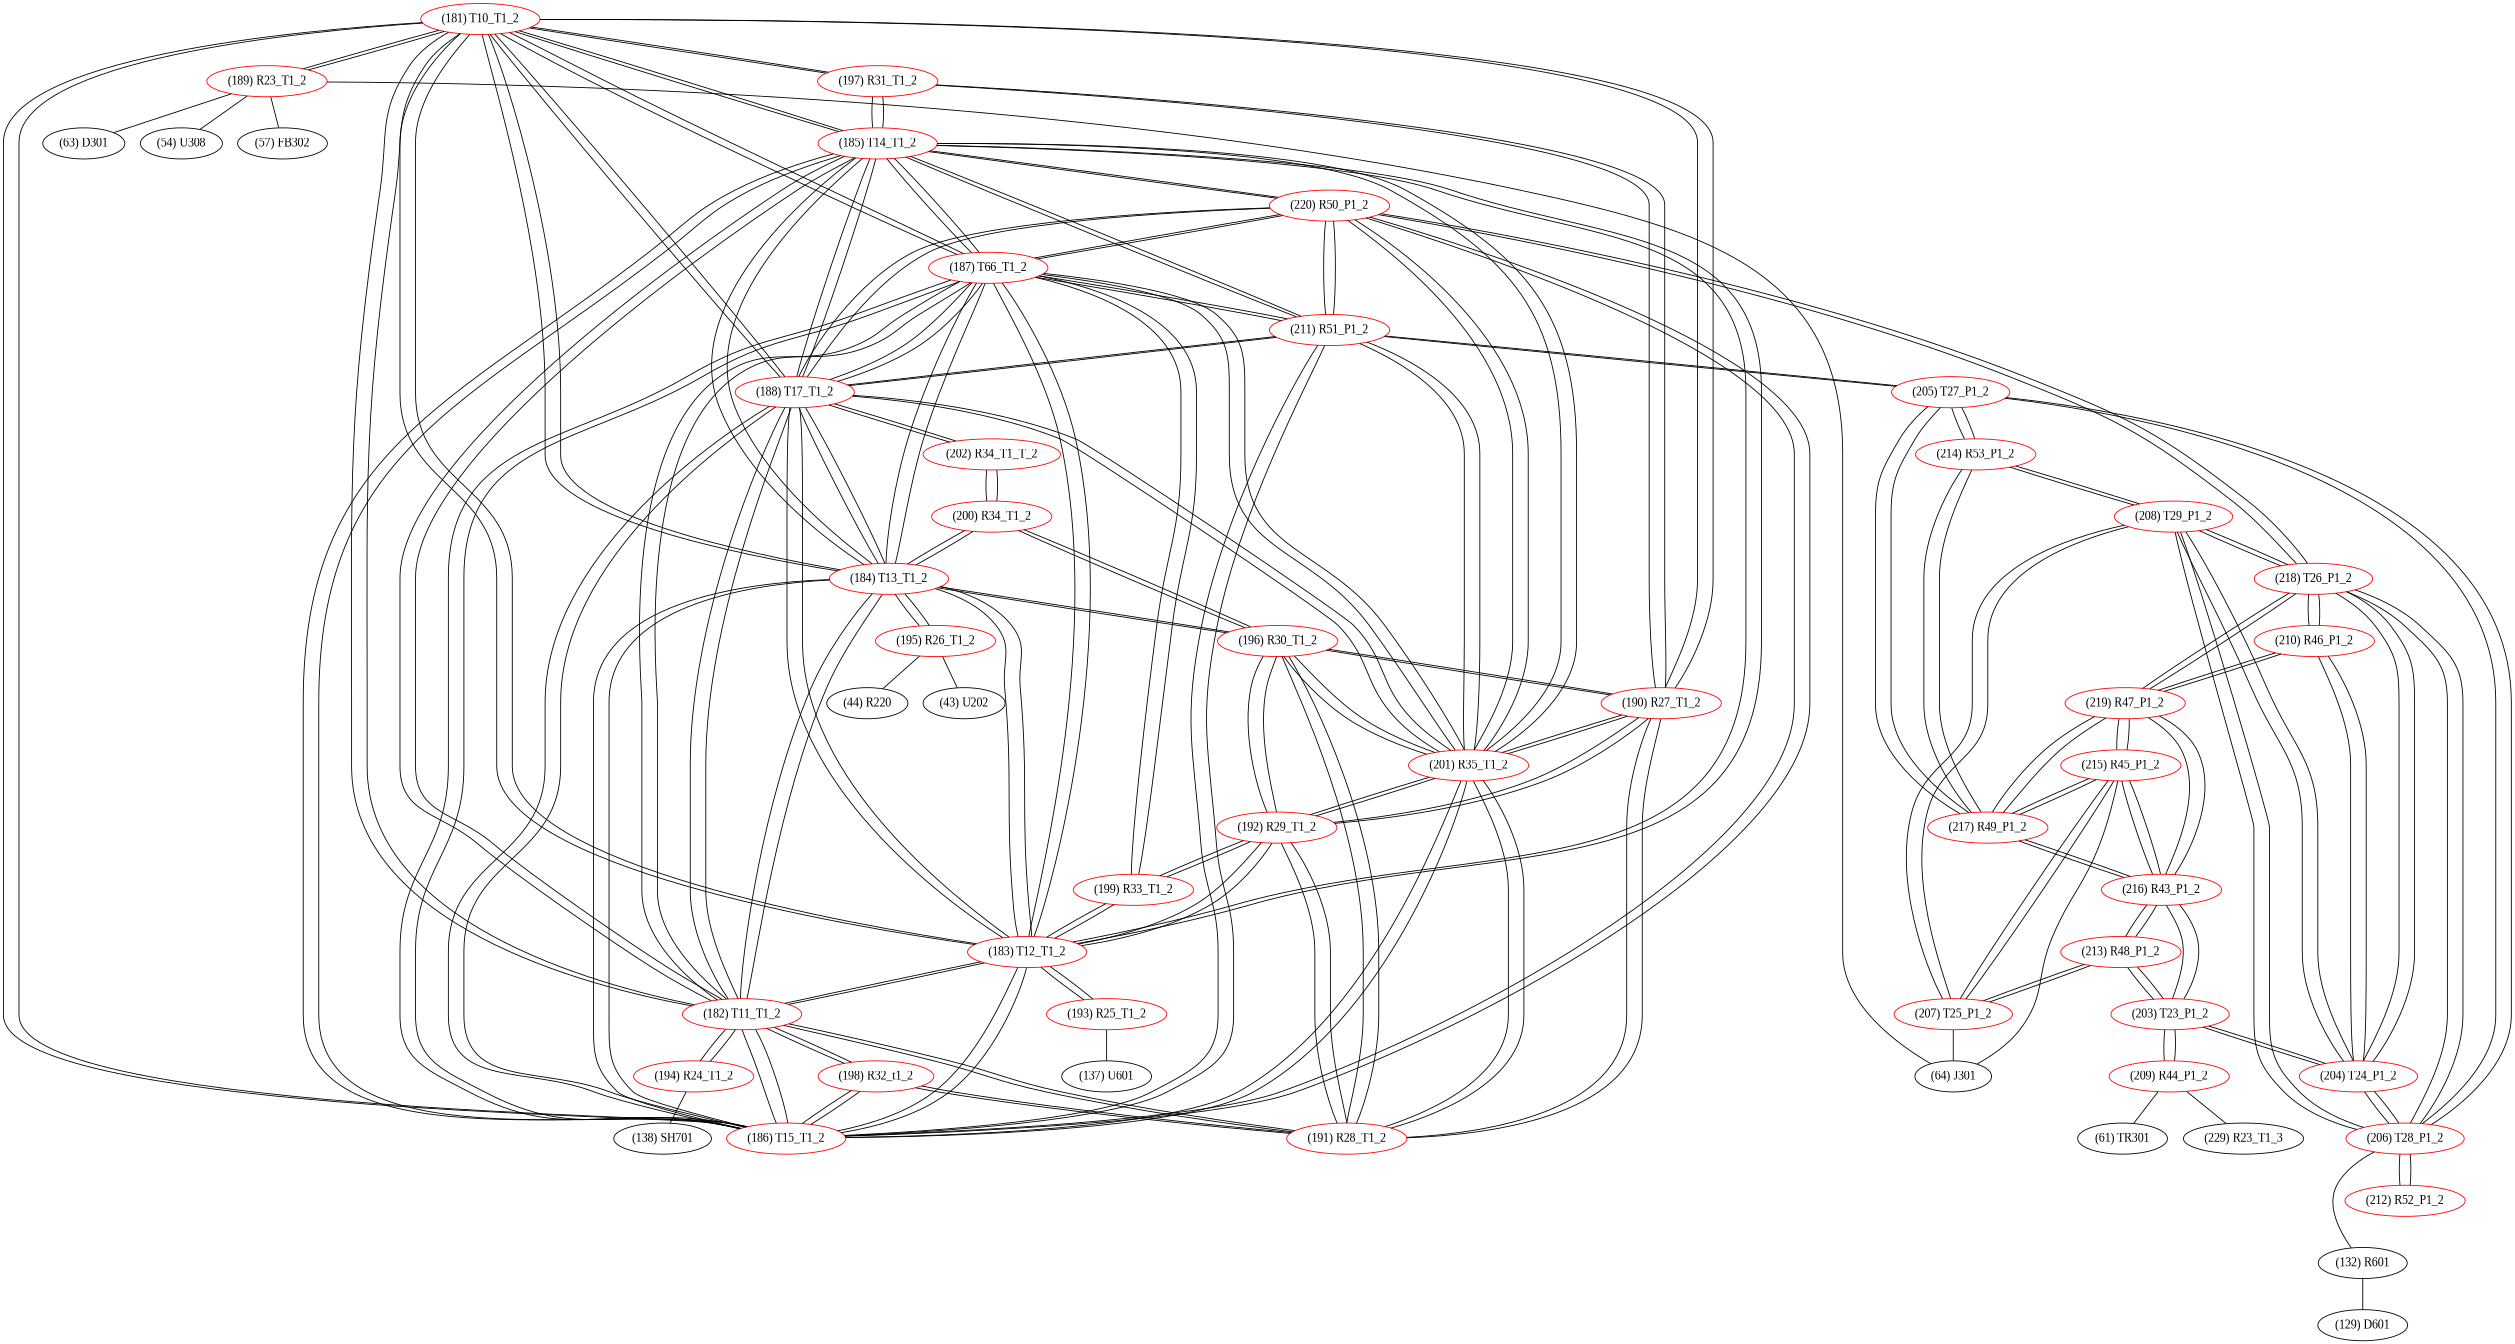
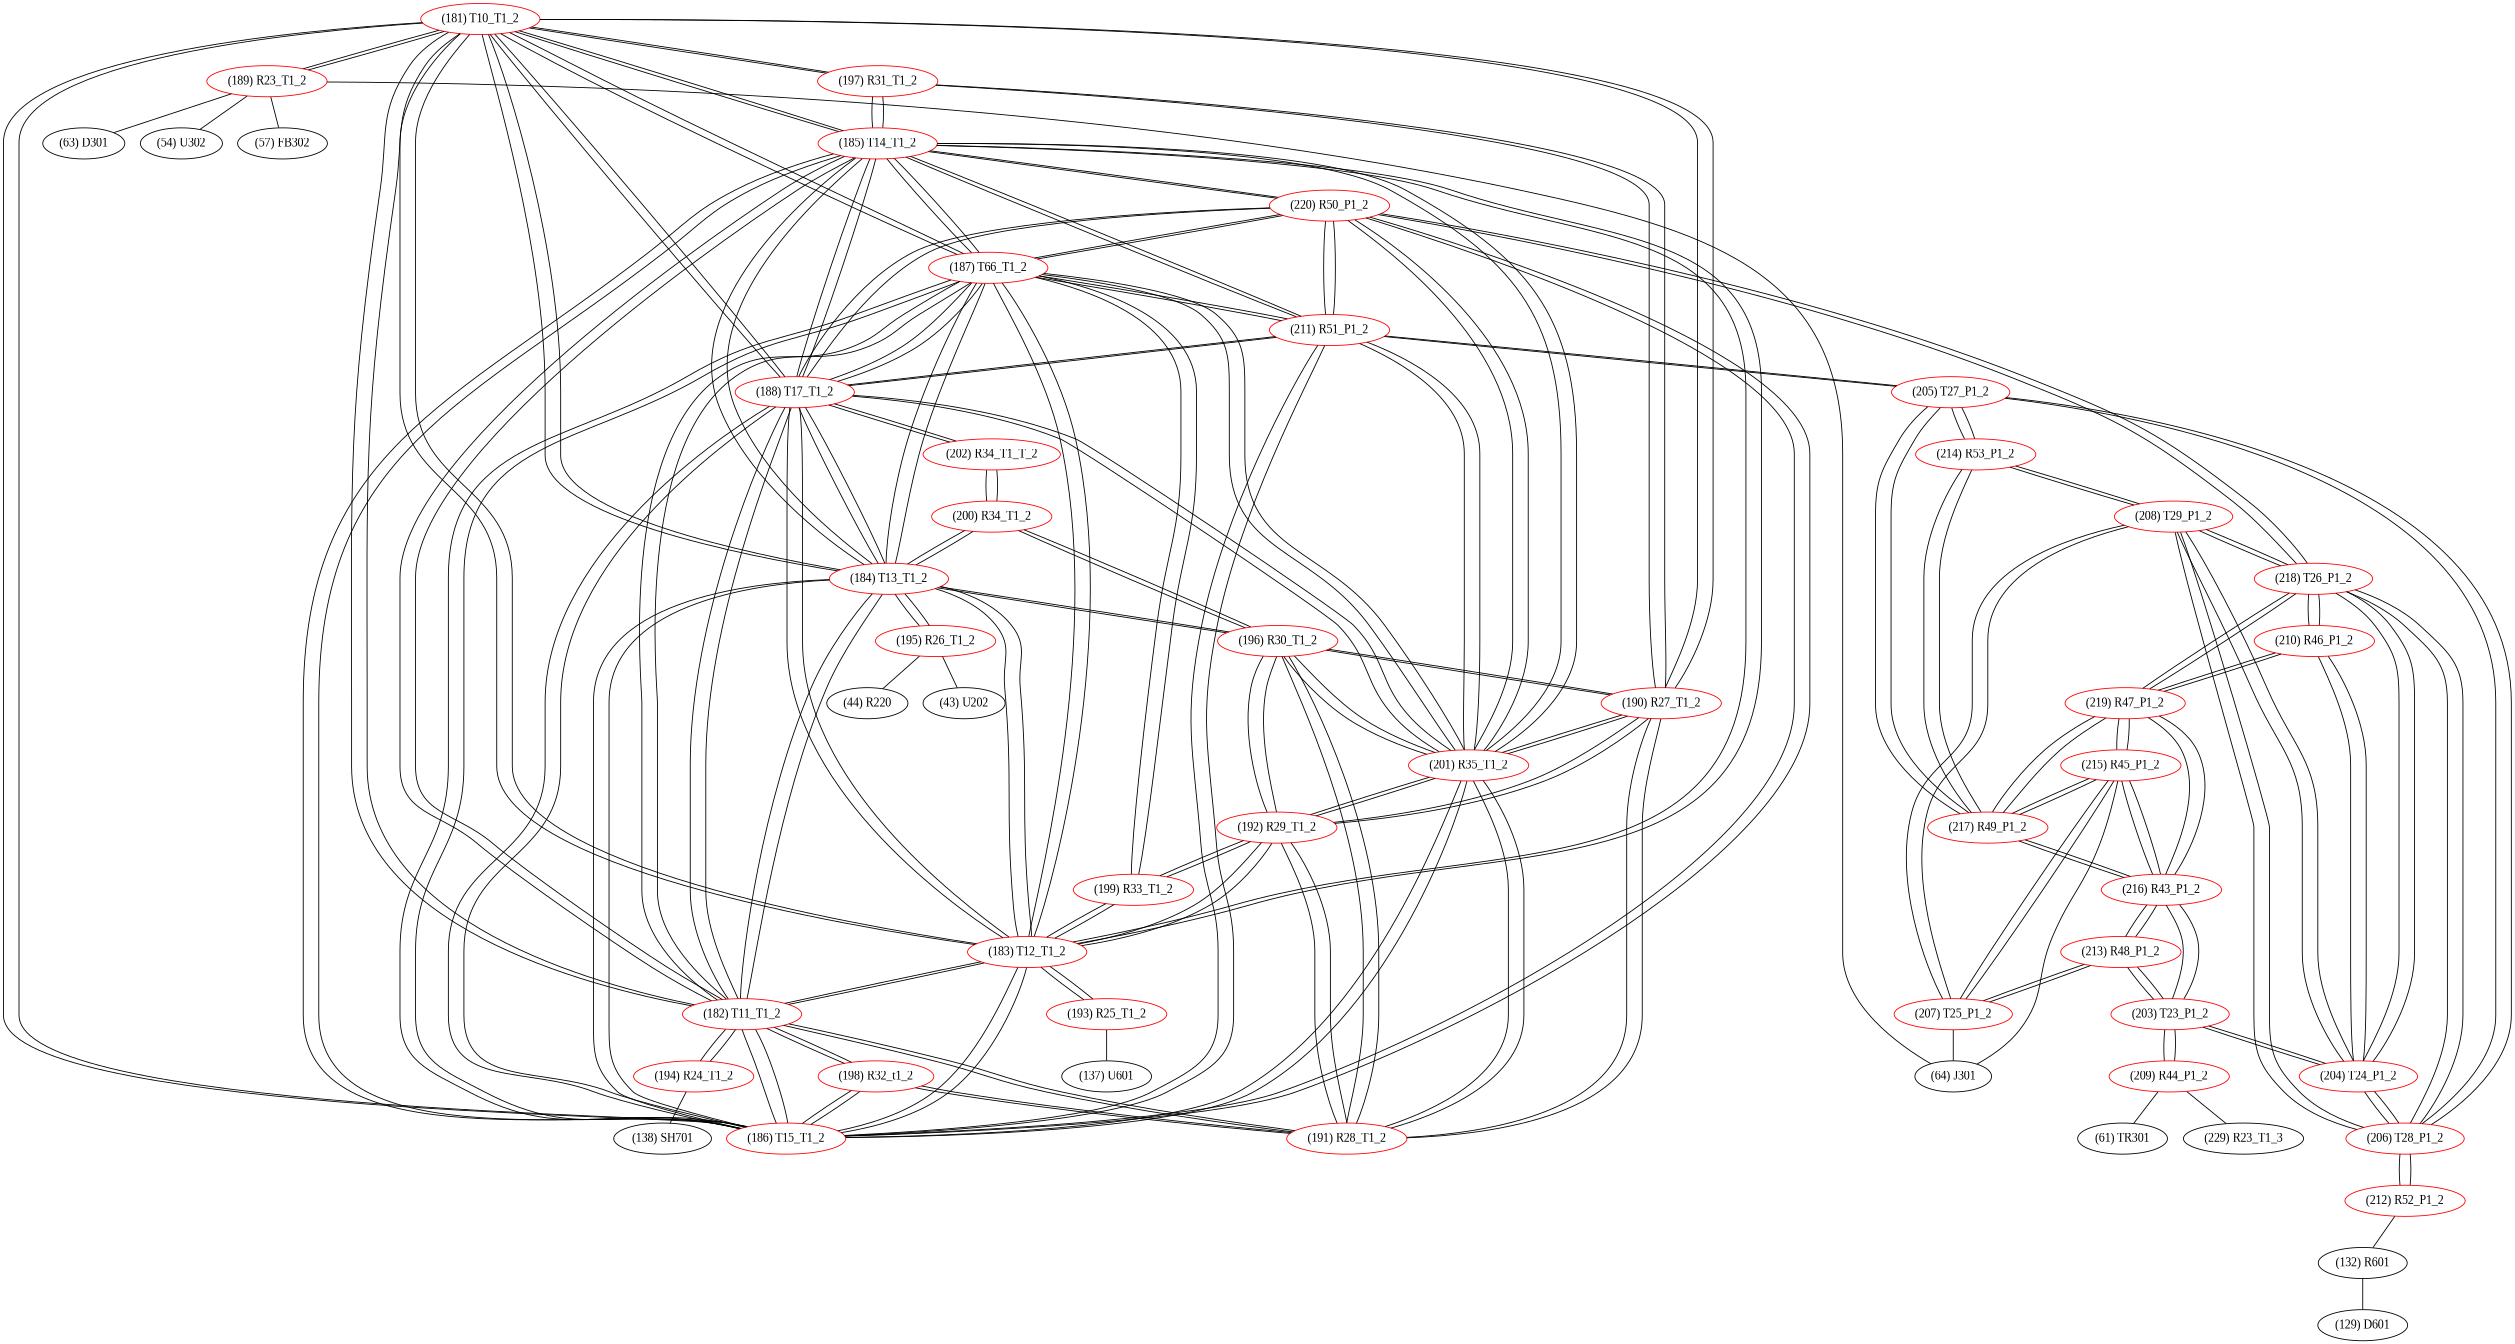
(181, 143) -> (181, 143)
(2334, 1193) -> (2384, 1232)
